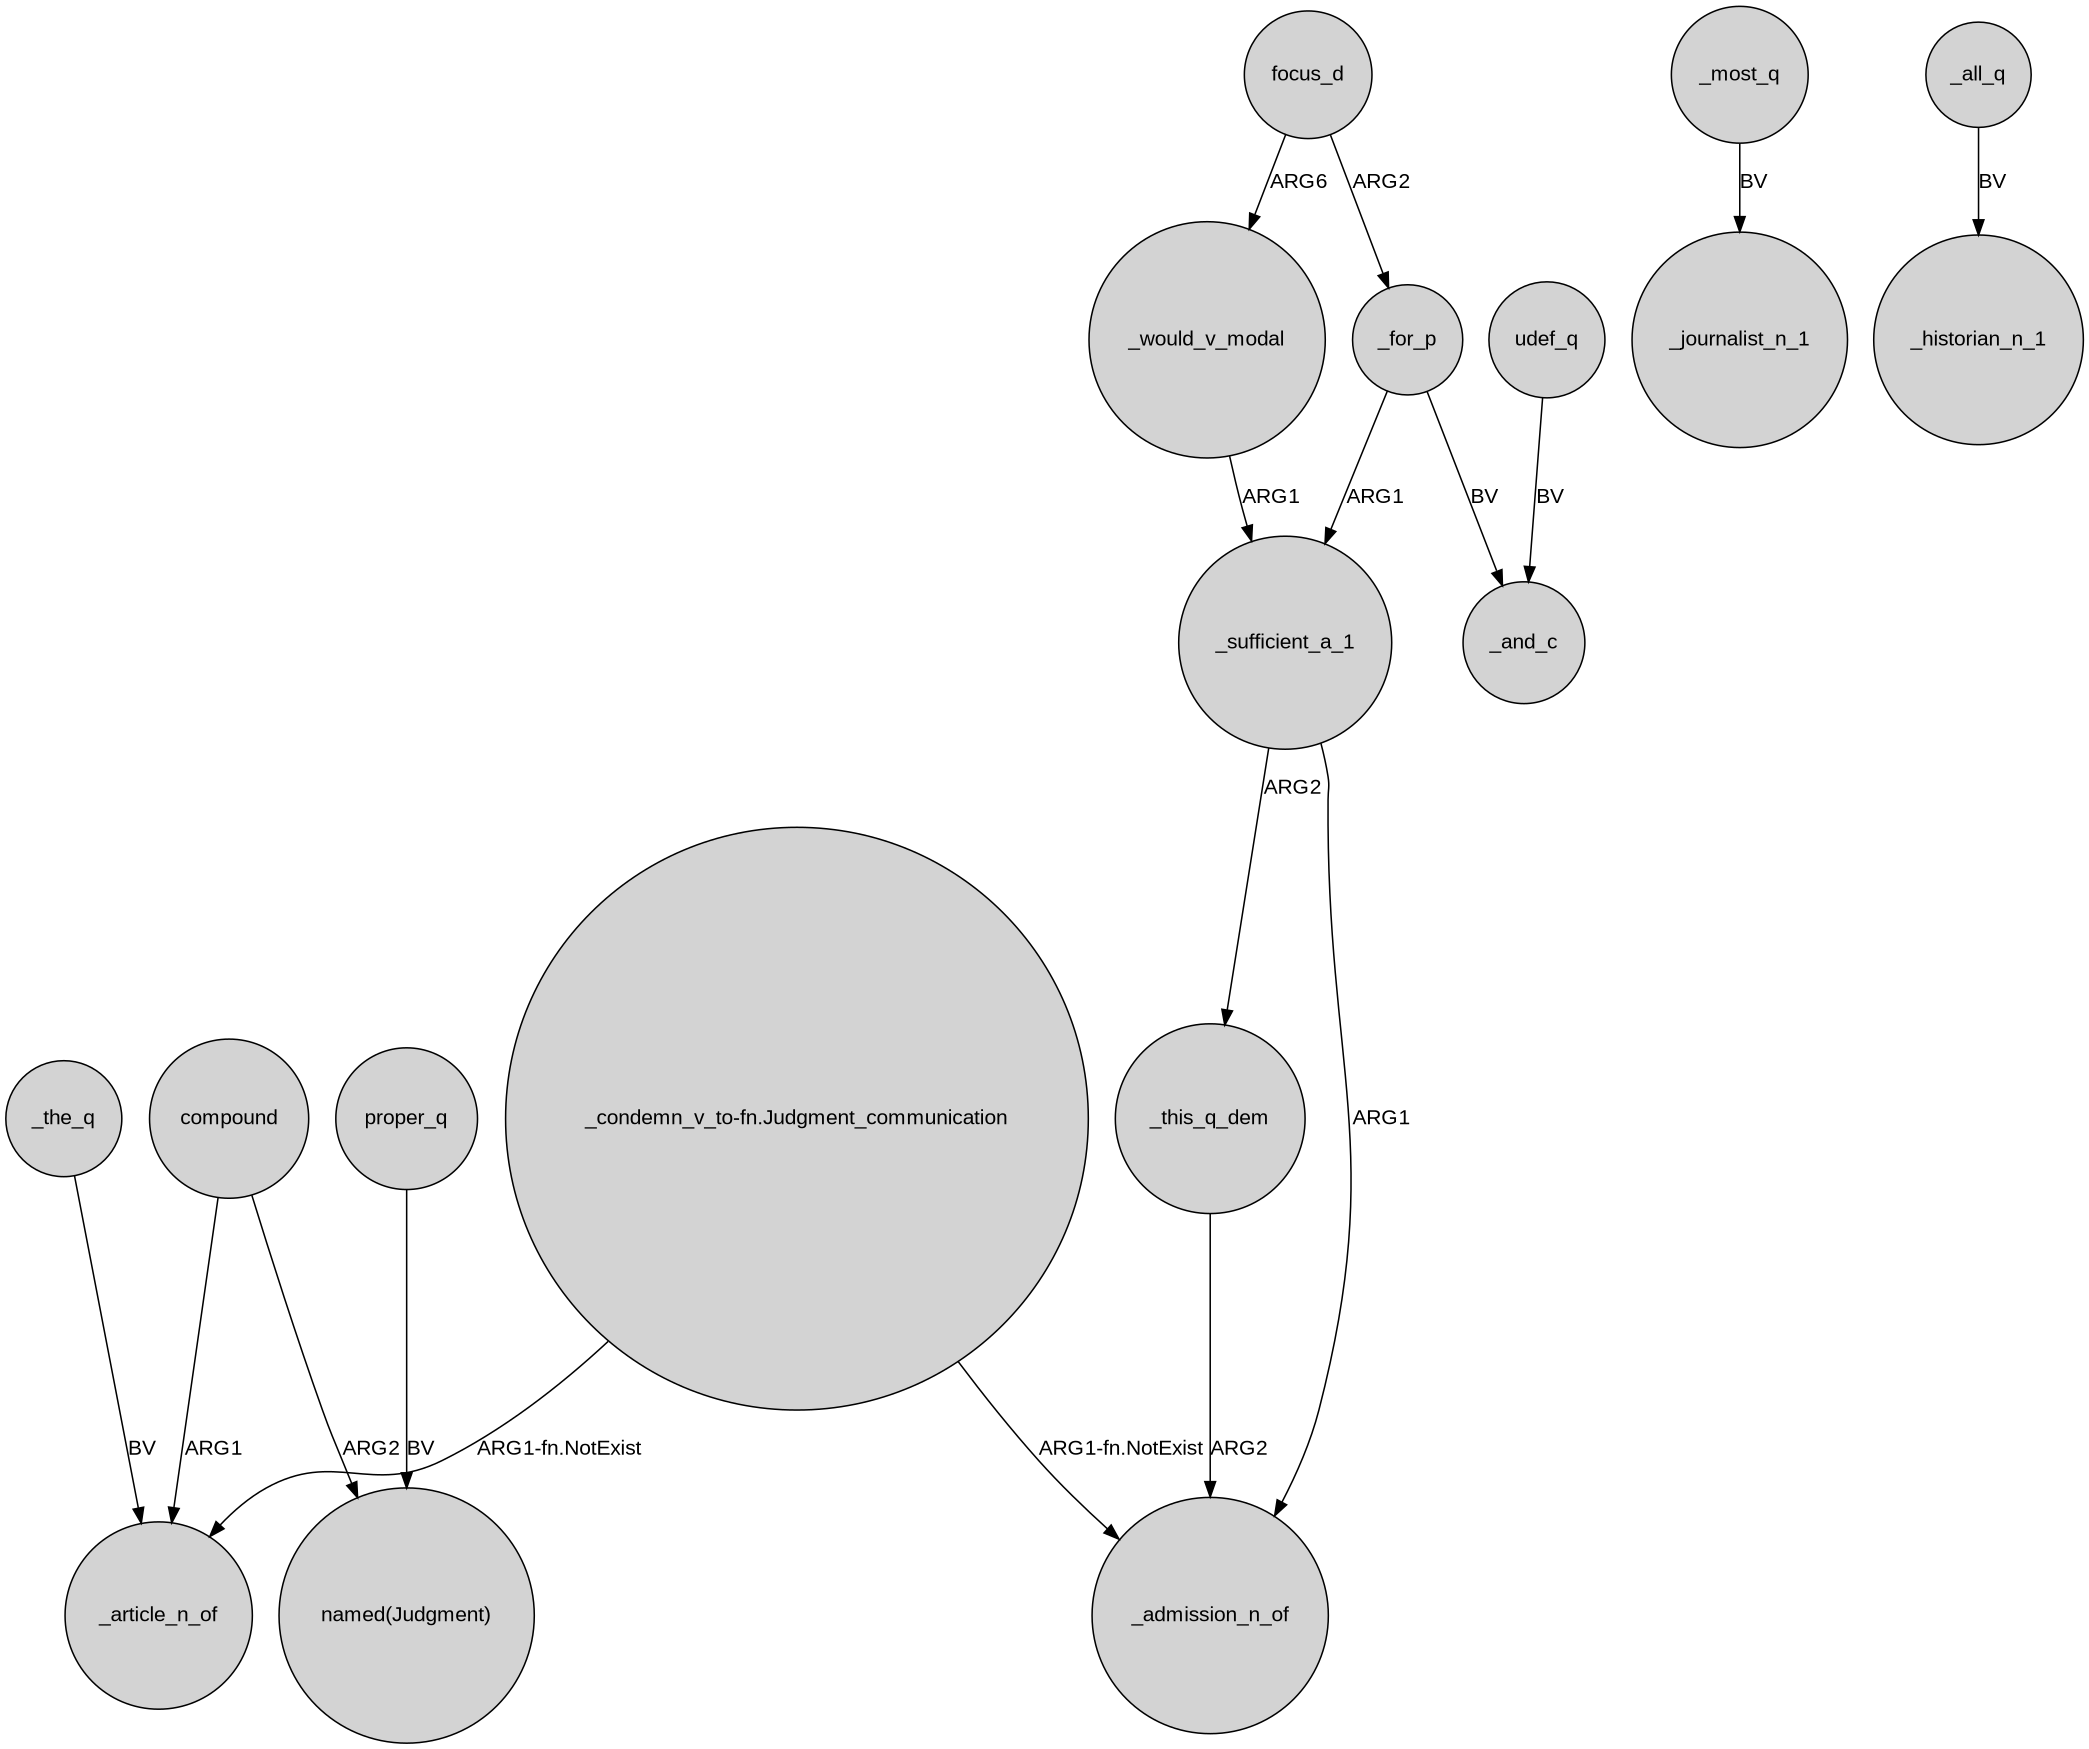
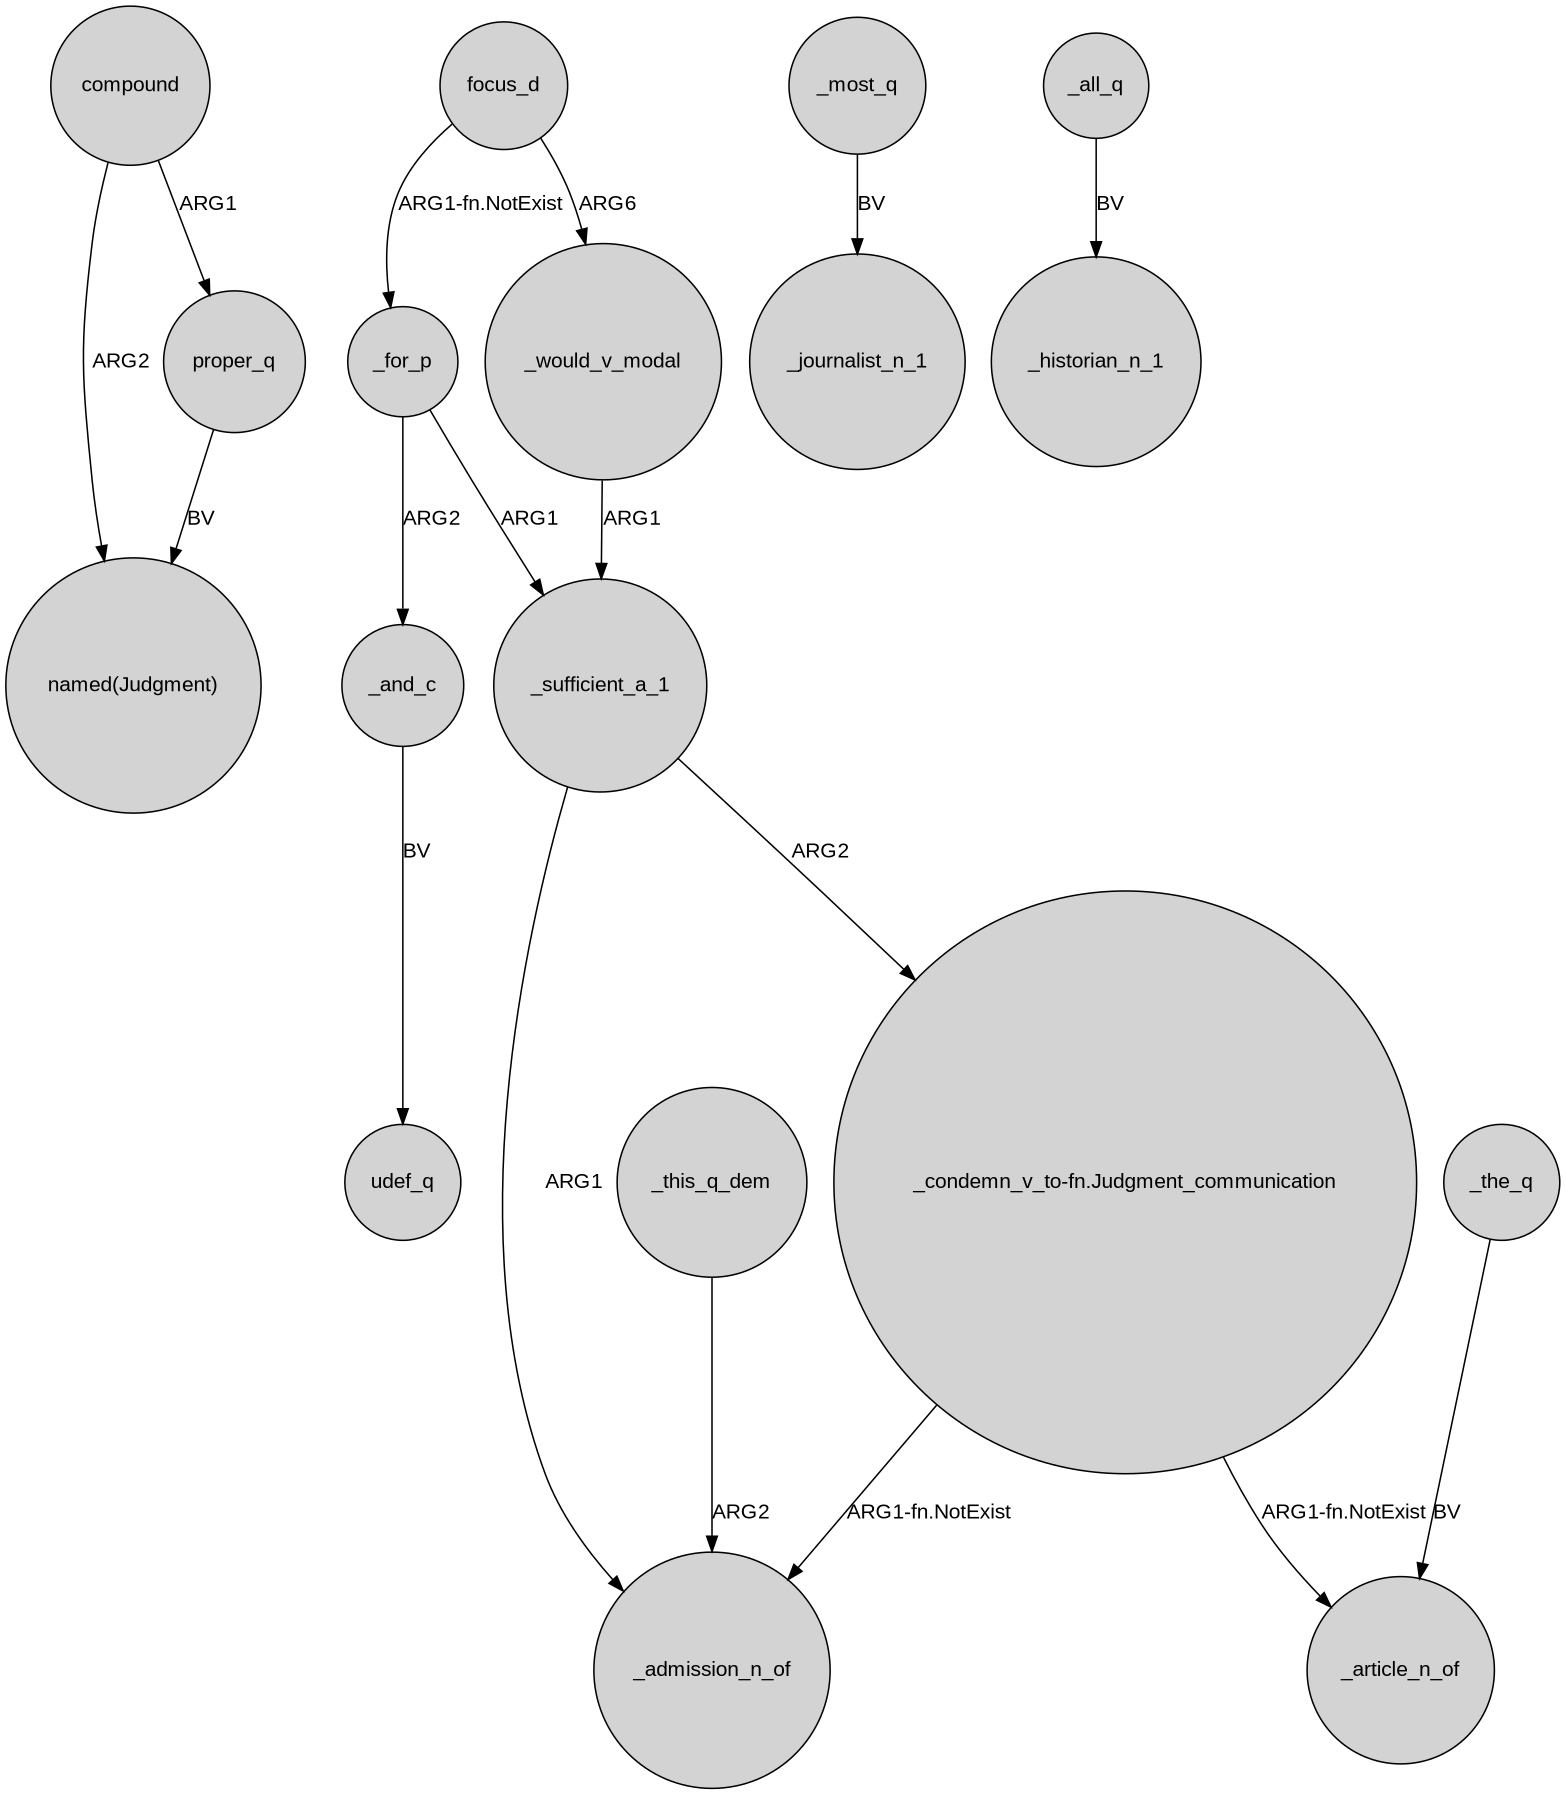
(1382, 182) -> (481, 204)
(1536, 482) -> (403, 927)
(1485, 497) -> (432, 519)
(1248, 879) -> (791, 863)
(196, 1353) -> (181, 220)
